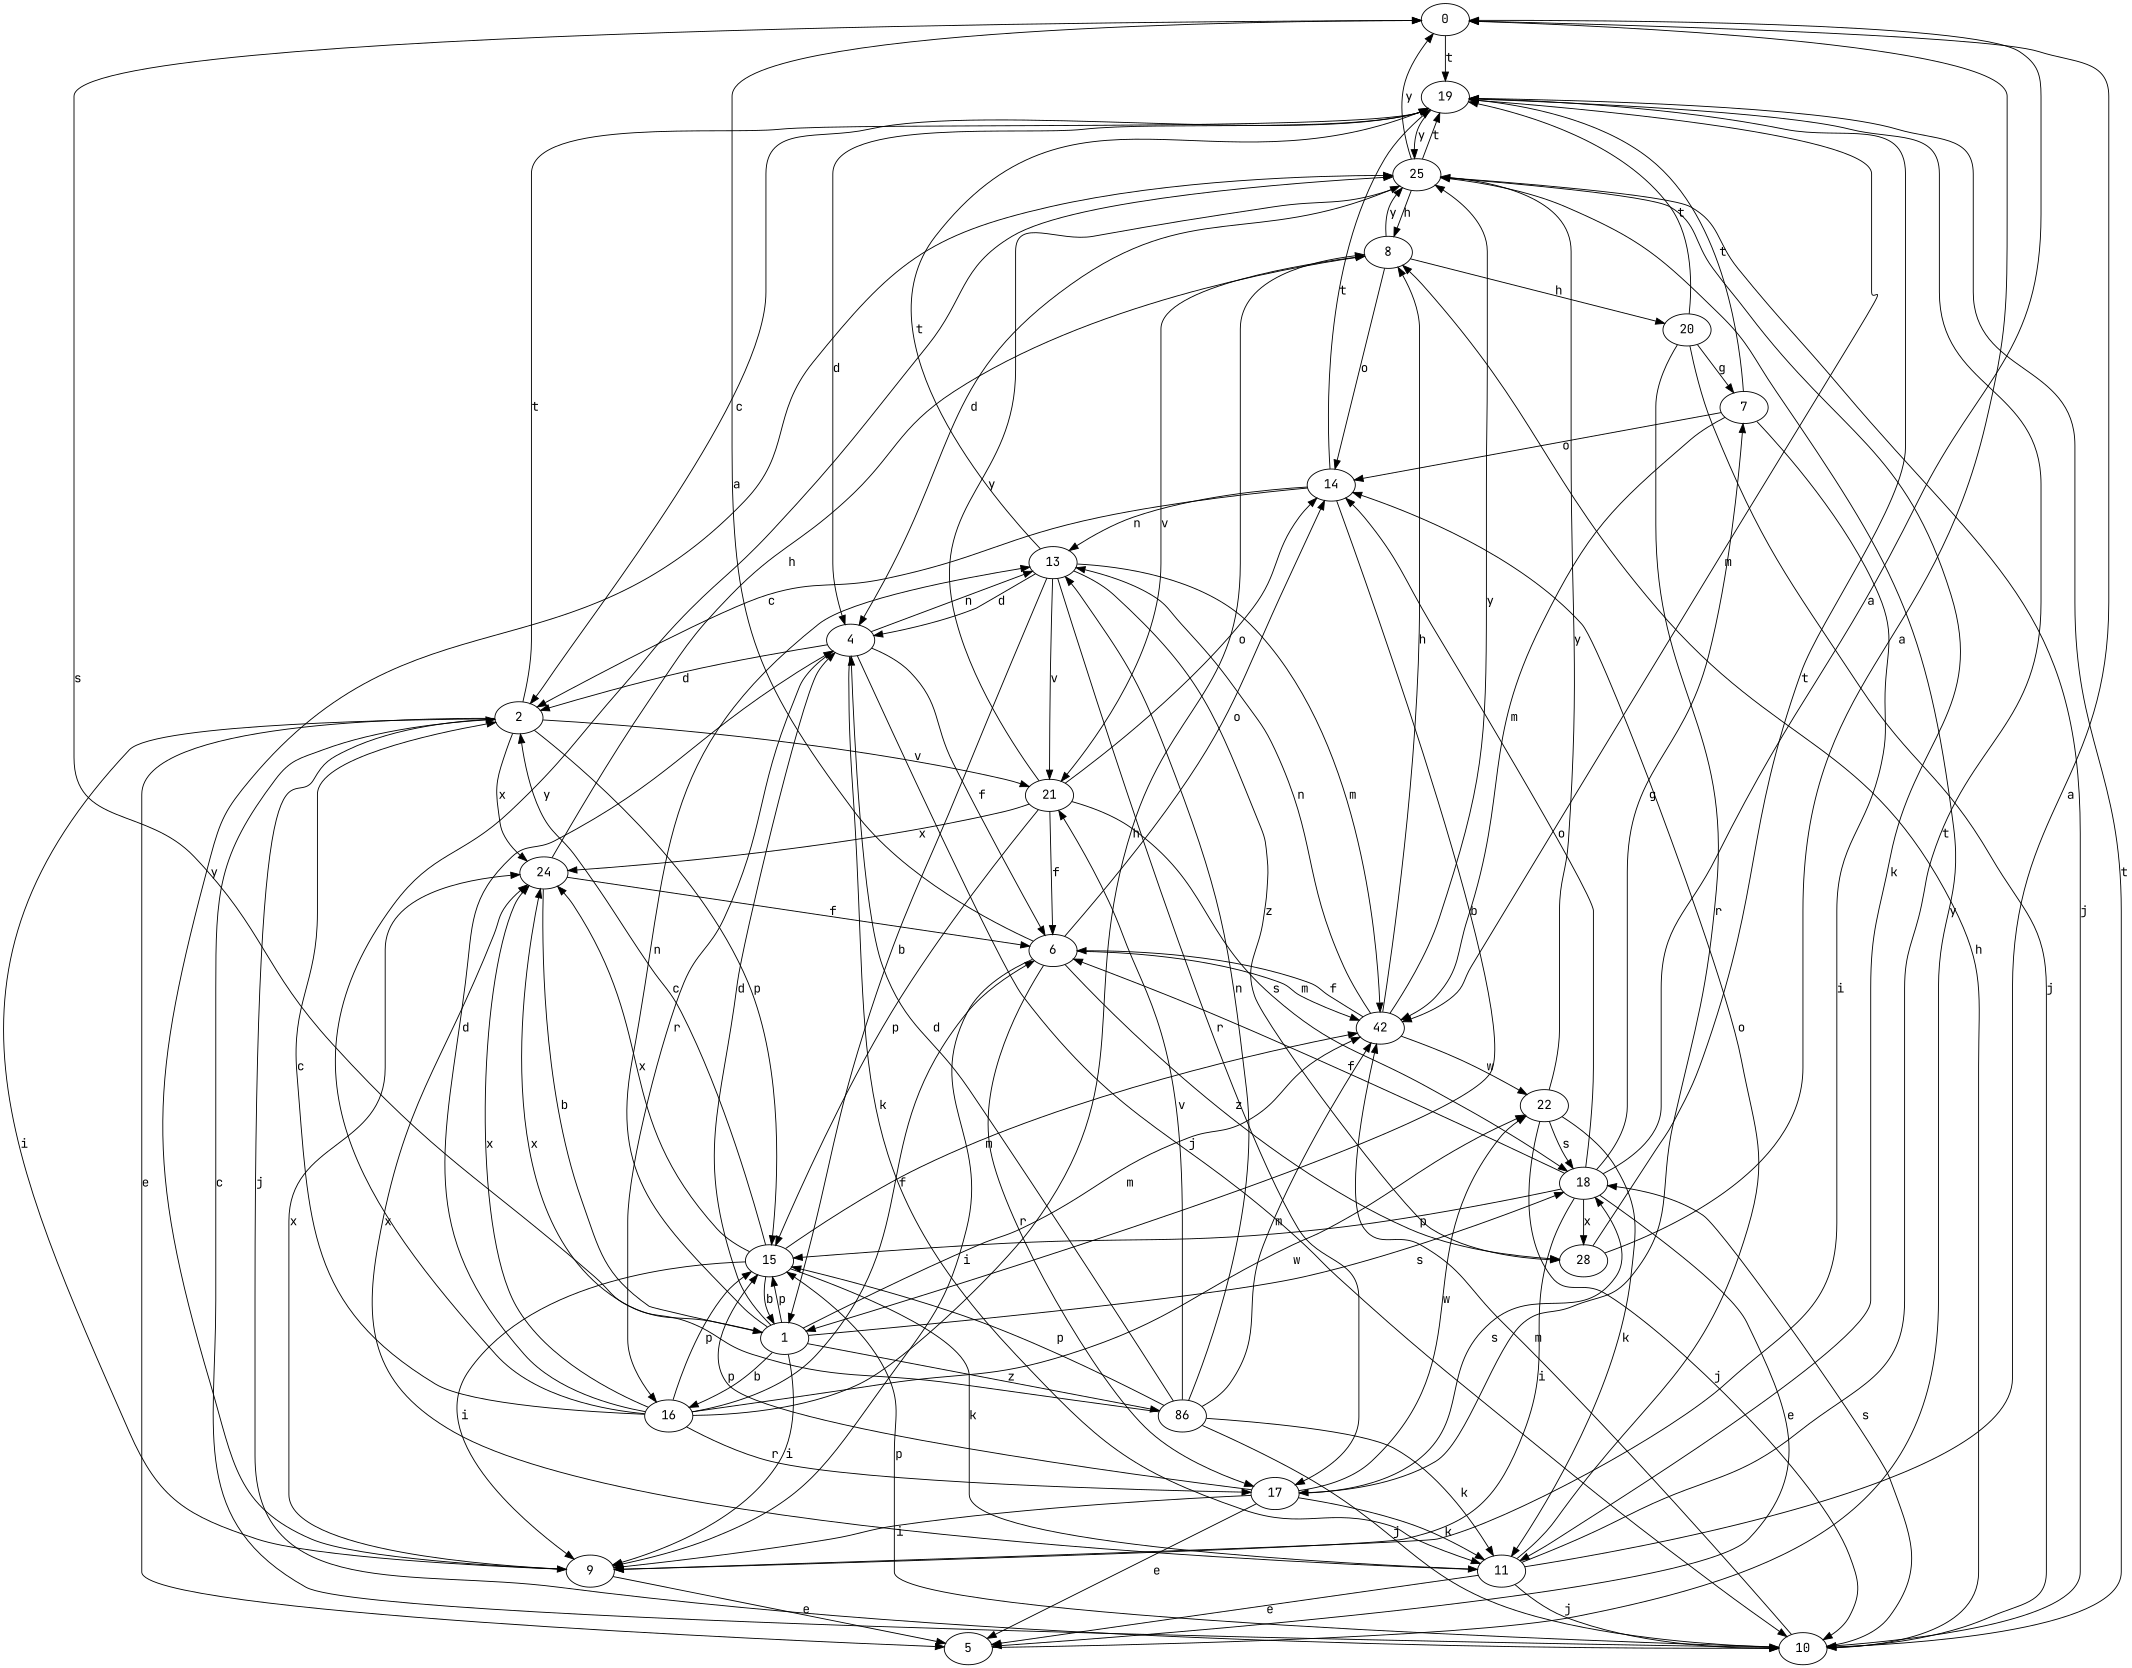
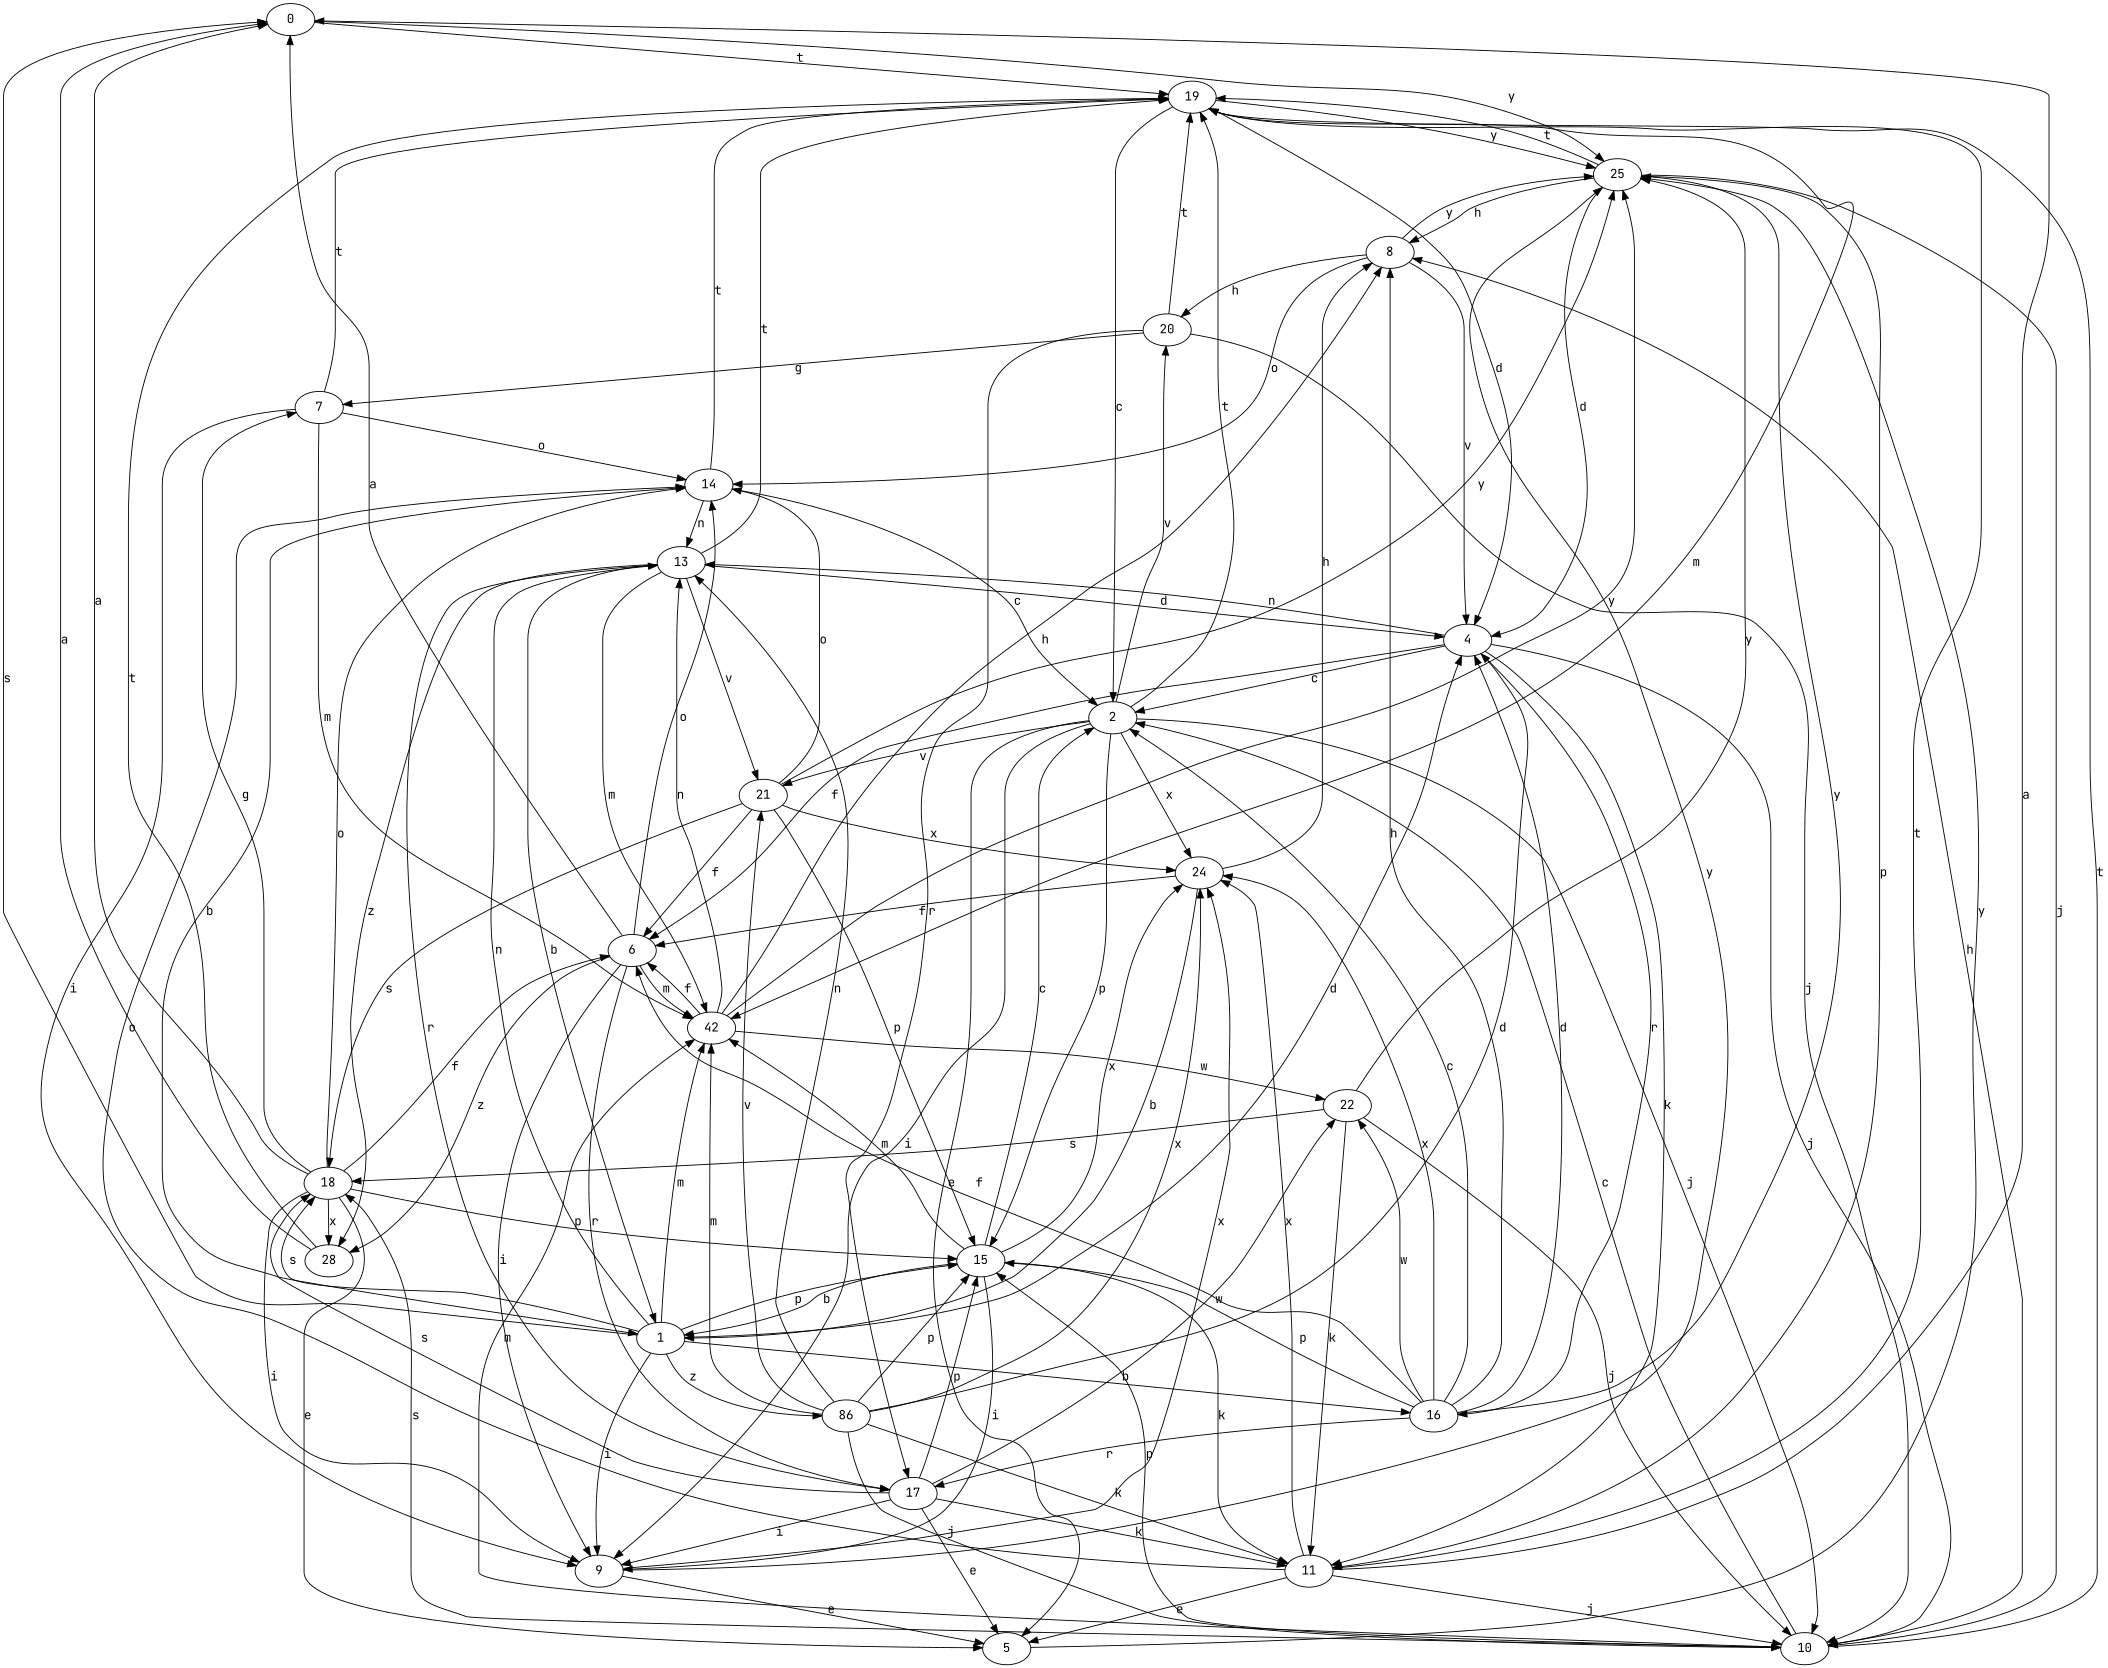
(1402, 97) -> (963, 57)
(1161, 451) -> (1464, 427)
none -> (1163, 532)
(686, 679) -> (1315, 679)
(1894, 873) -> (1884, 873)
